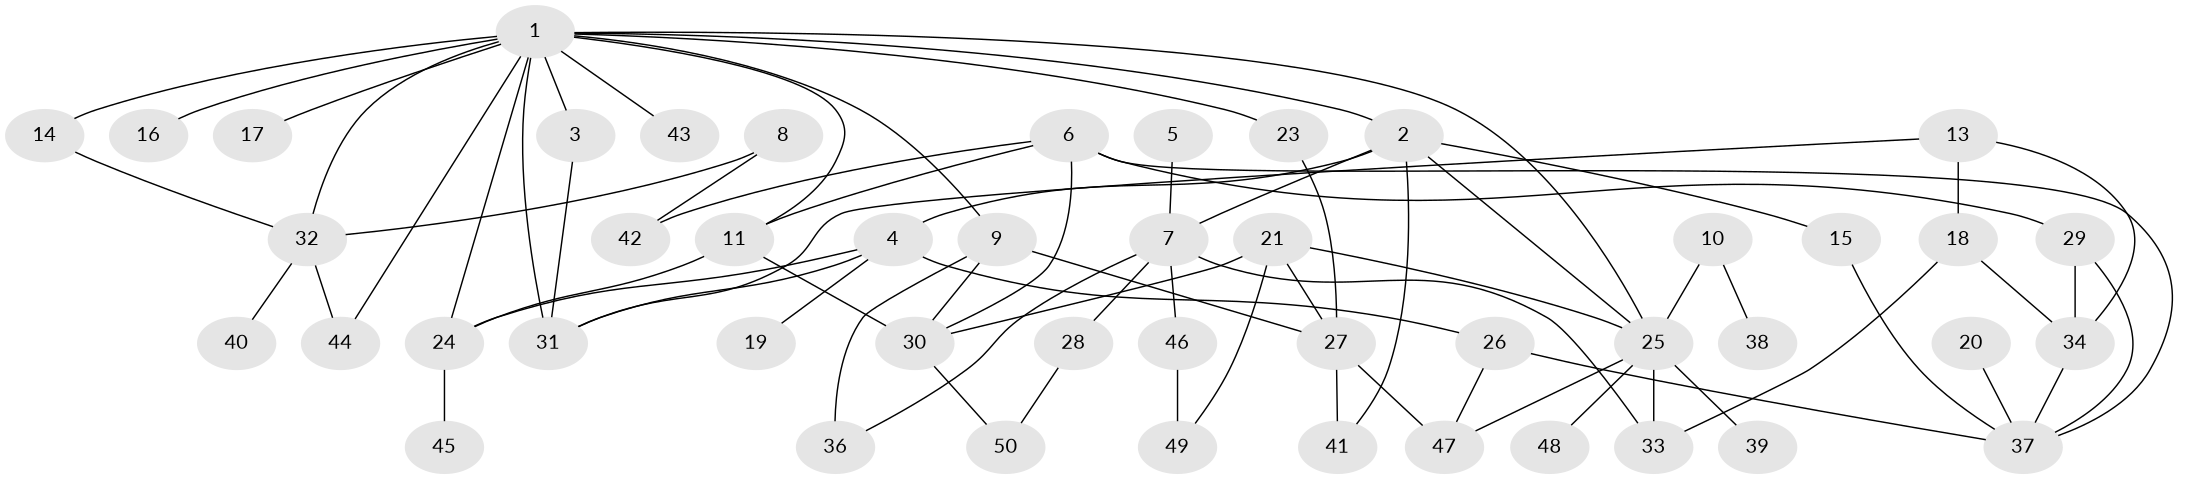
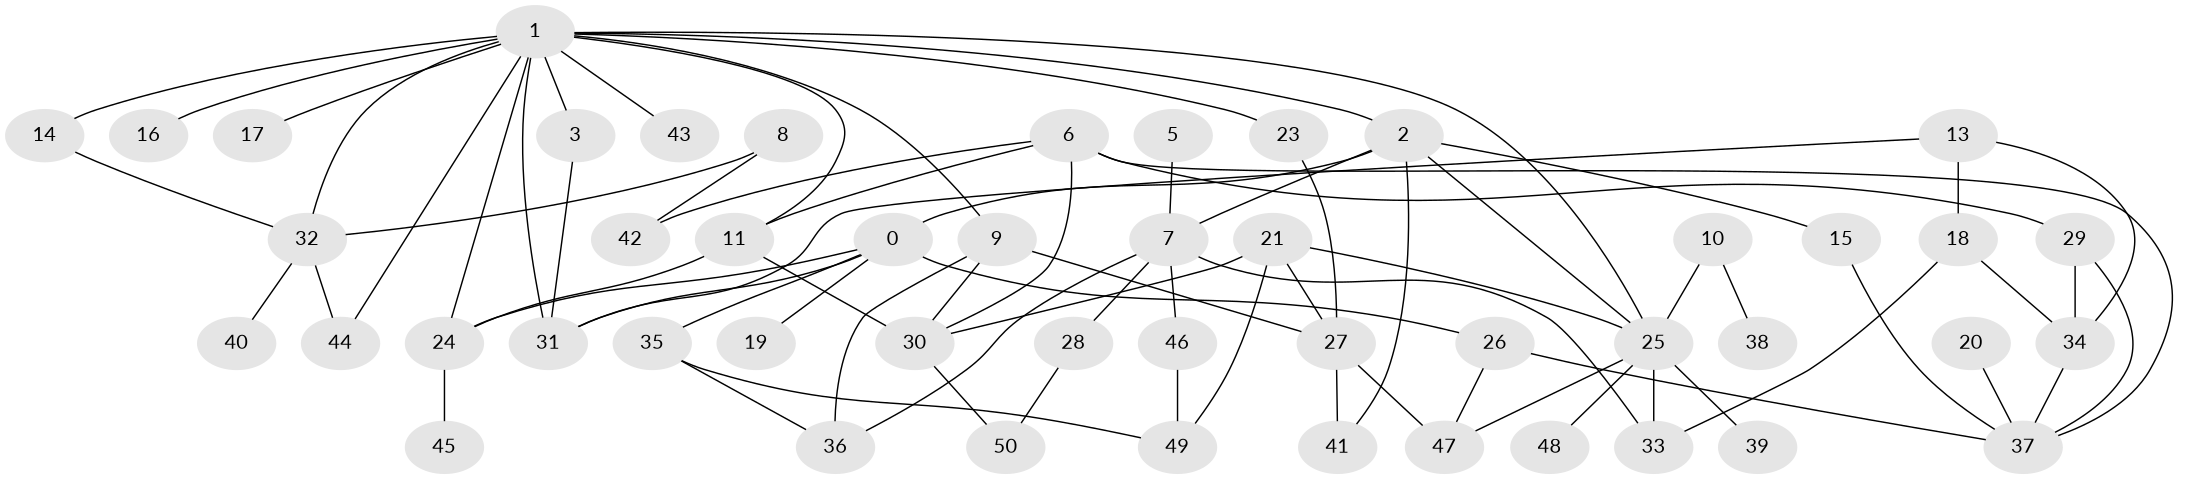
(893, 240) -> (893, 240)
none -> (652, 343)
